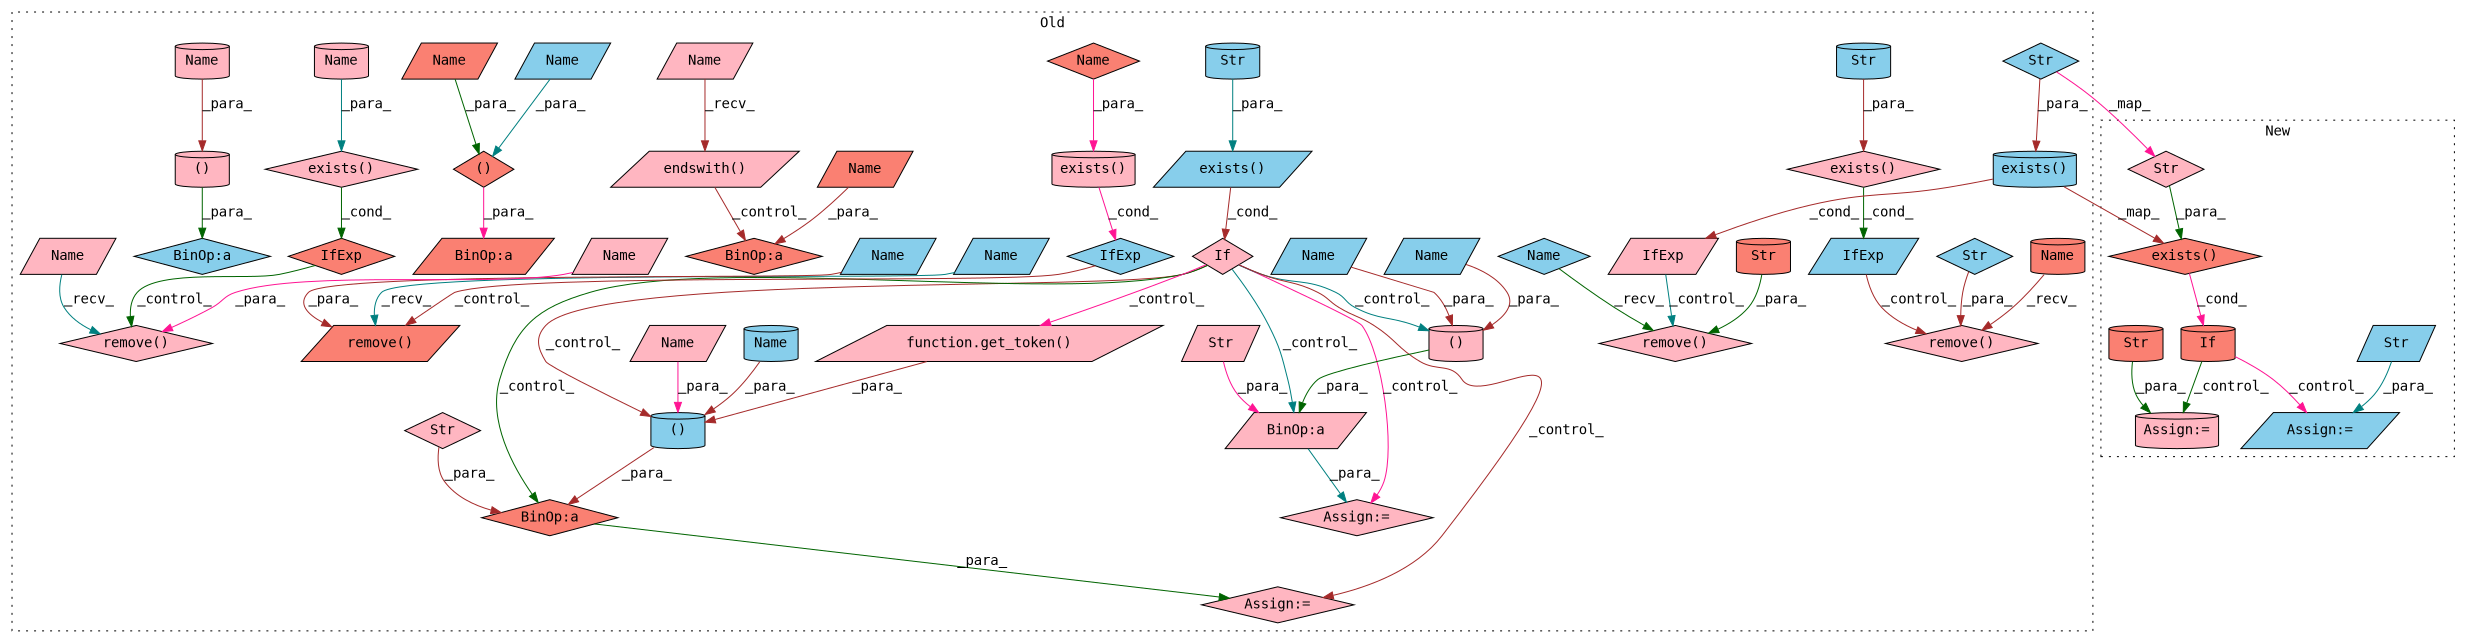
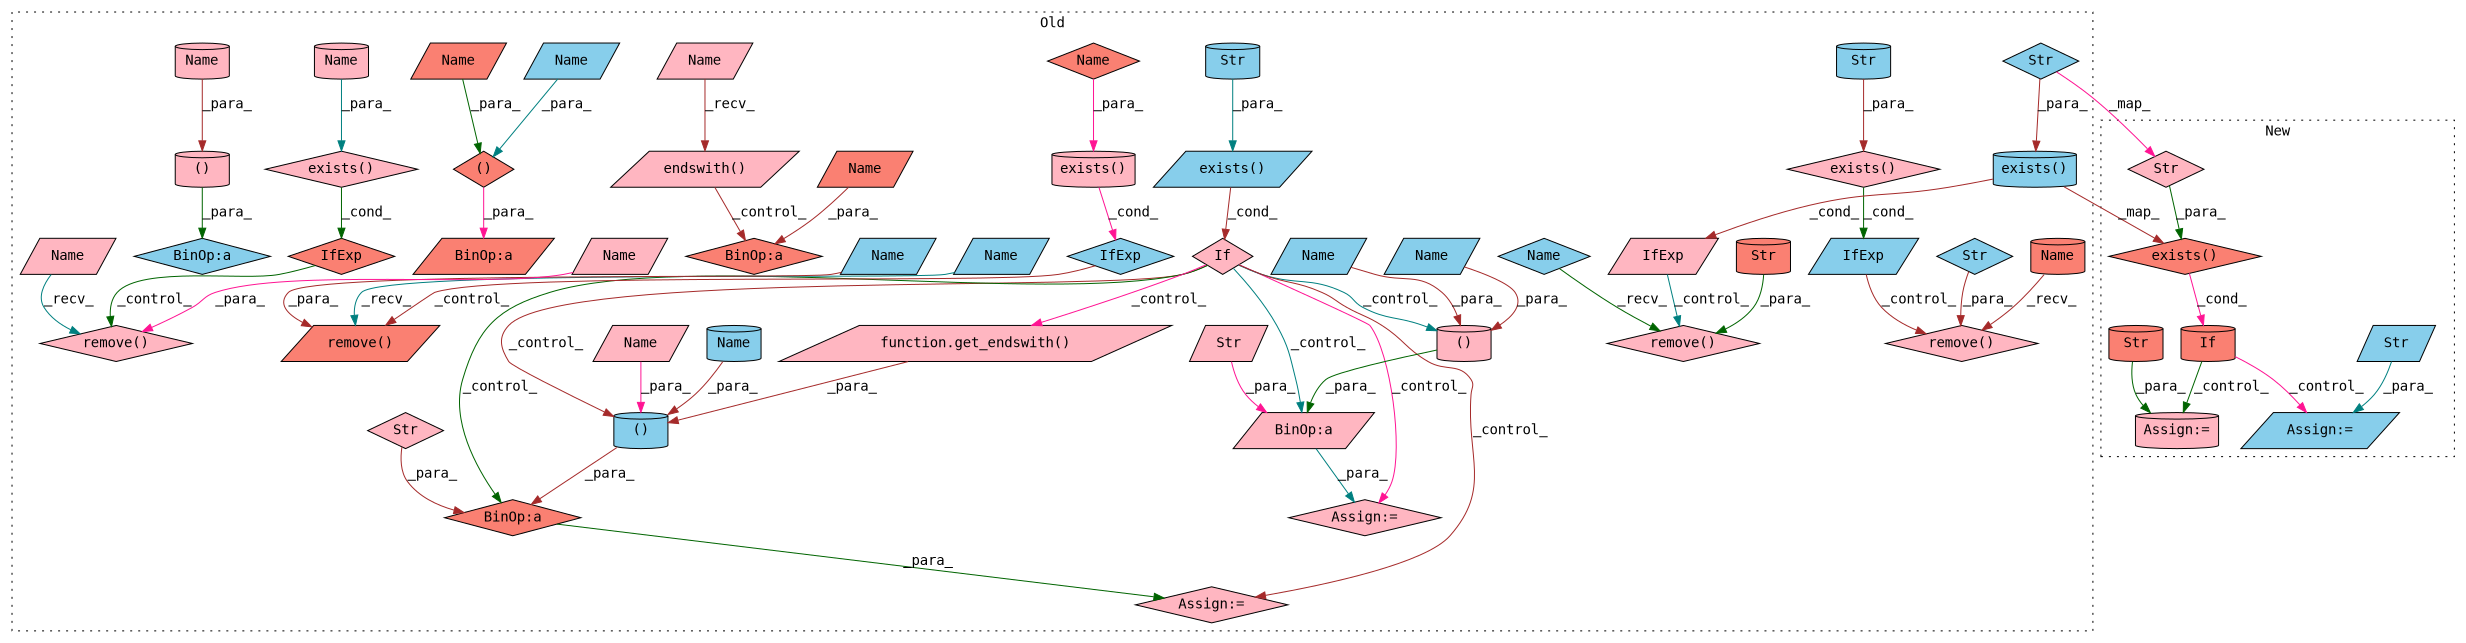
(989, 343) -> (975, 343)
